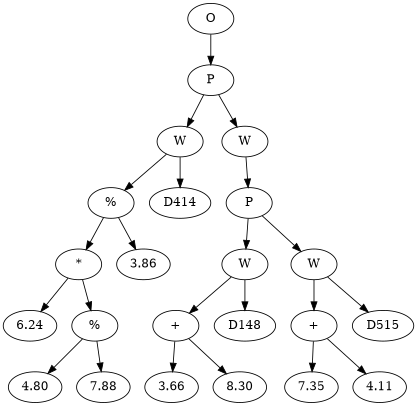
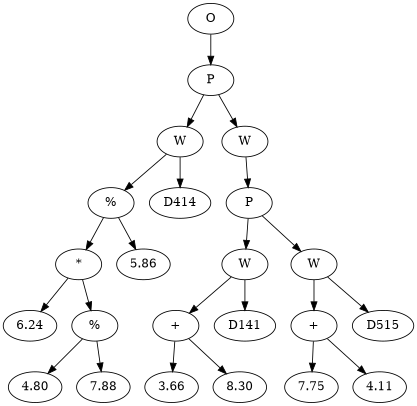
(143, 264) -> (143, 264)
(245, 326) -> (245, 326)
(311, 387) -> (311, 387)
